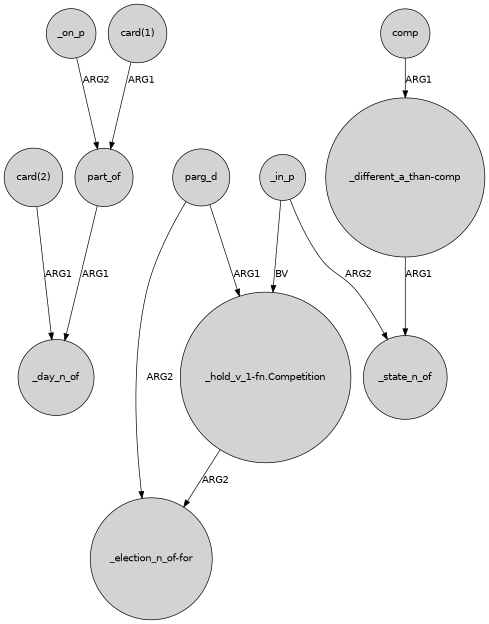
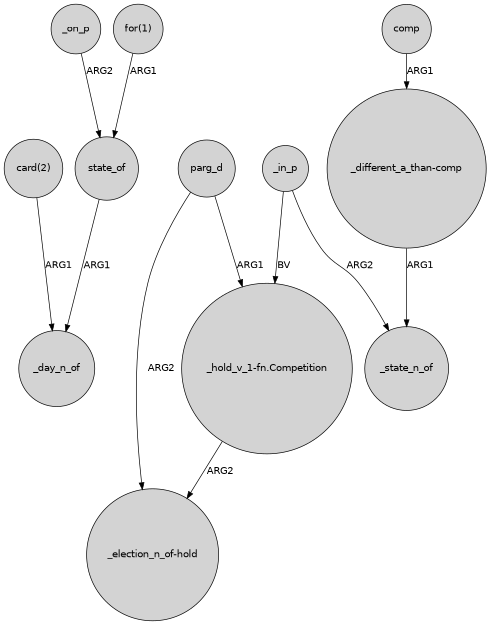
(138, 33) -> (138, 29)
(104, 177) -> (107, 169)
(151, 559) -> (153, 555)
